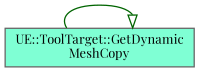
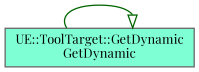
(100, 48) -> (100, 48)
